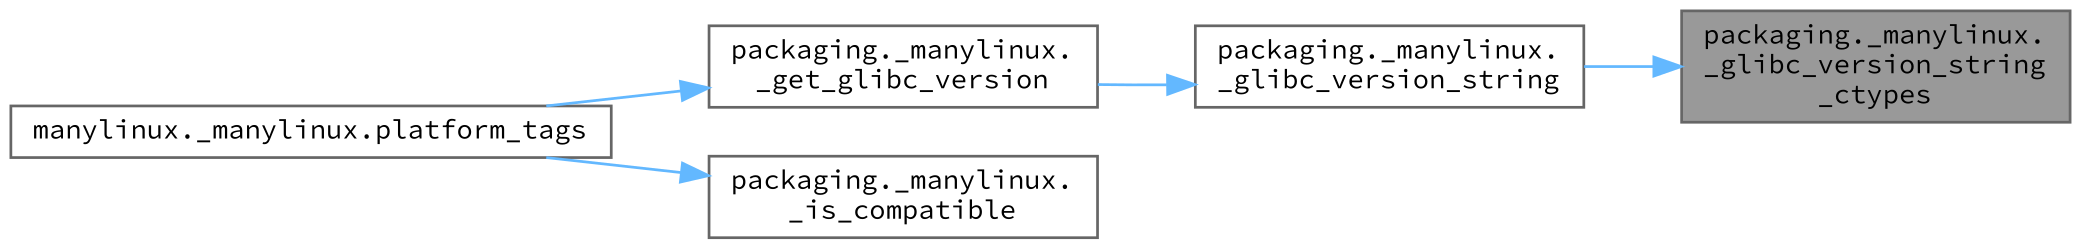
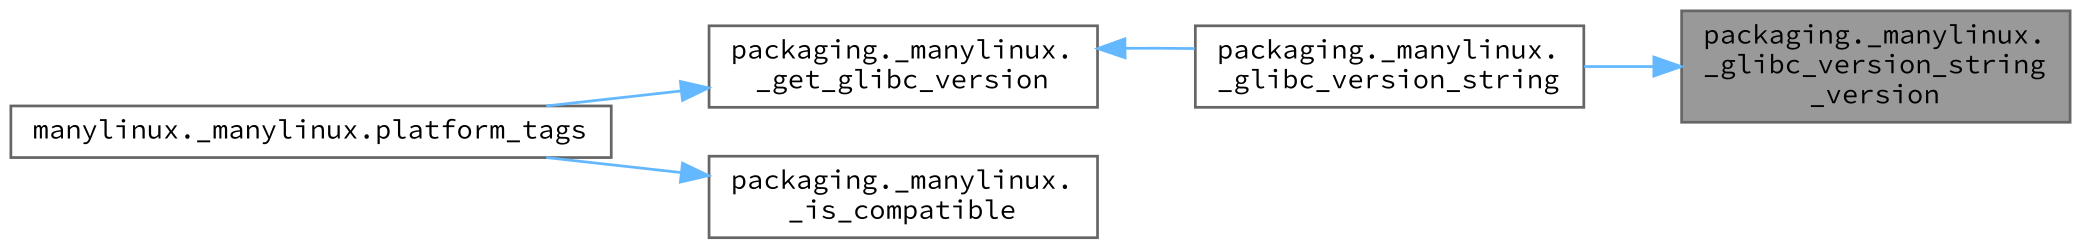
(1876, 67) -> (1876, 67)
(1132, 85) -> (1160, 48)
